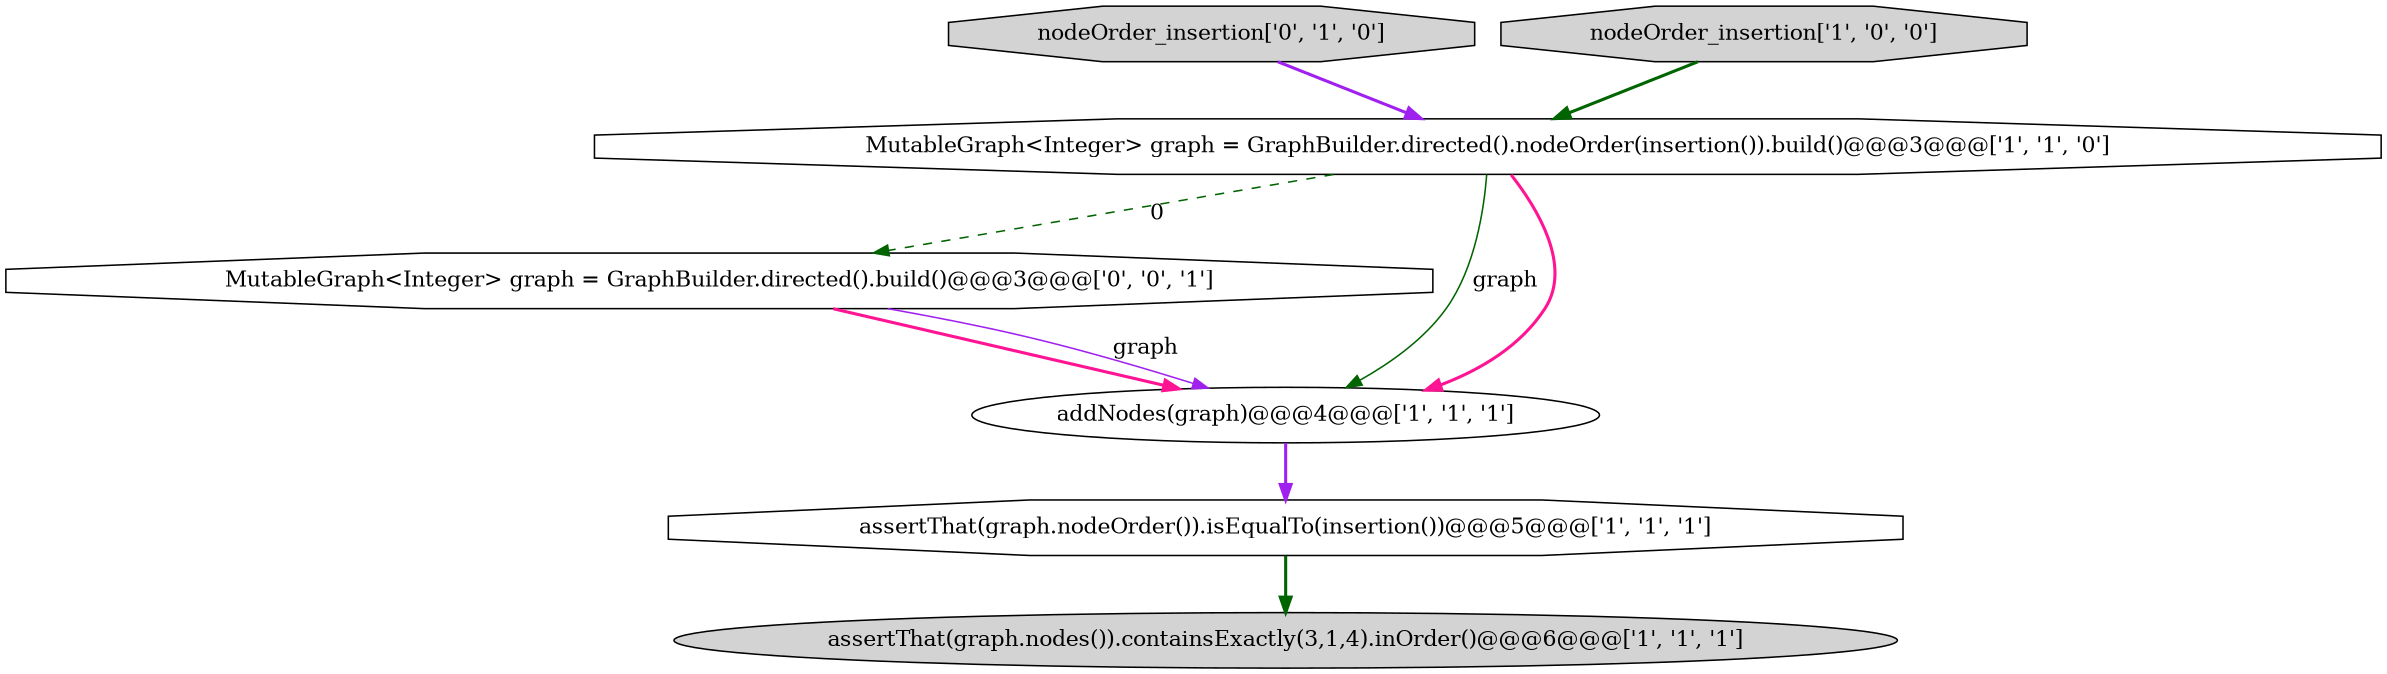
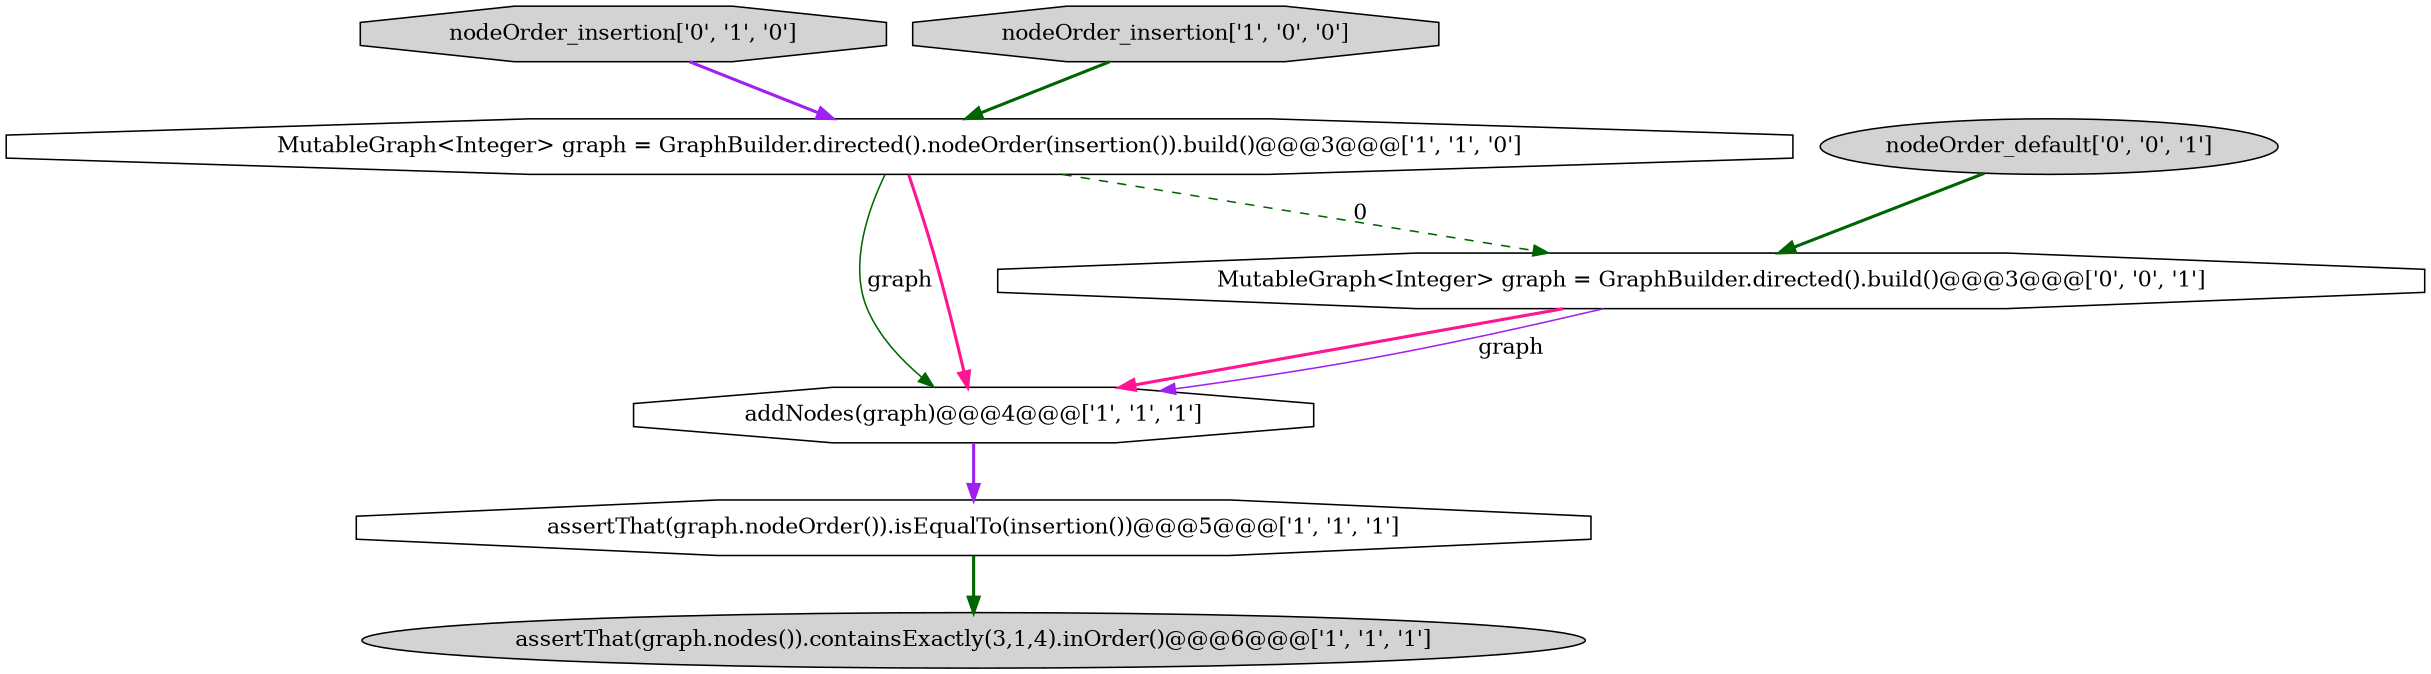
none -> (2049, 147)
(1286, 415) -> (974, 415)
